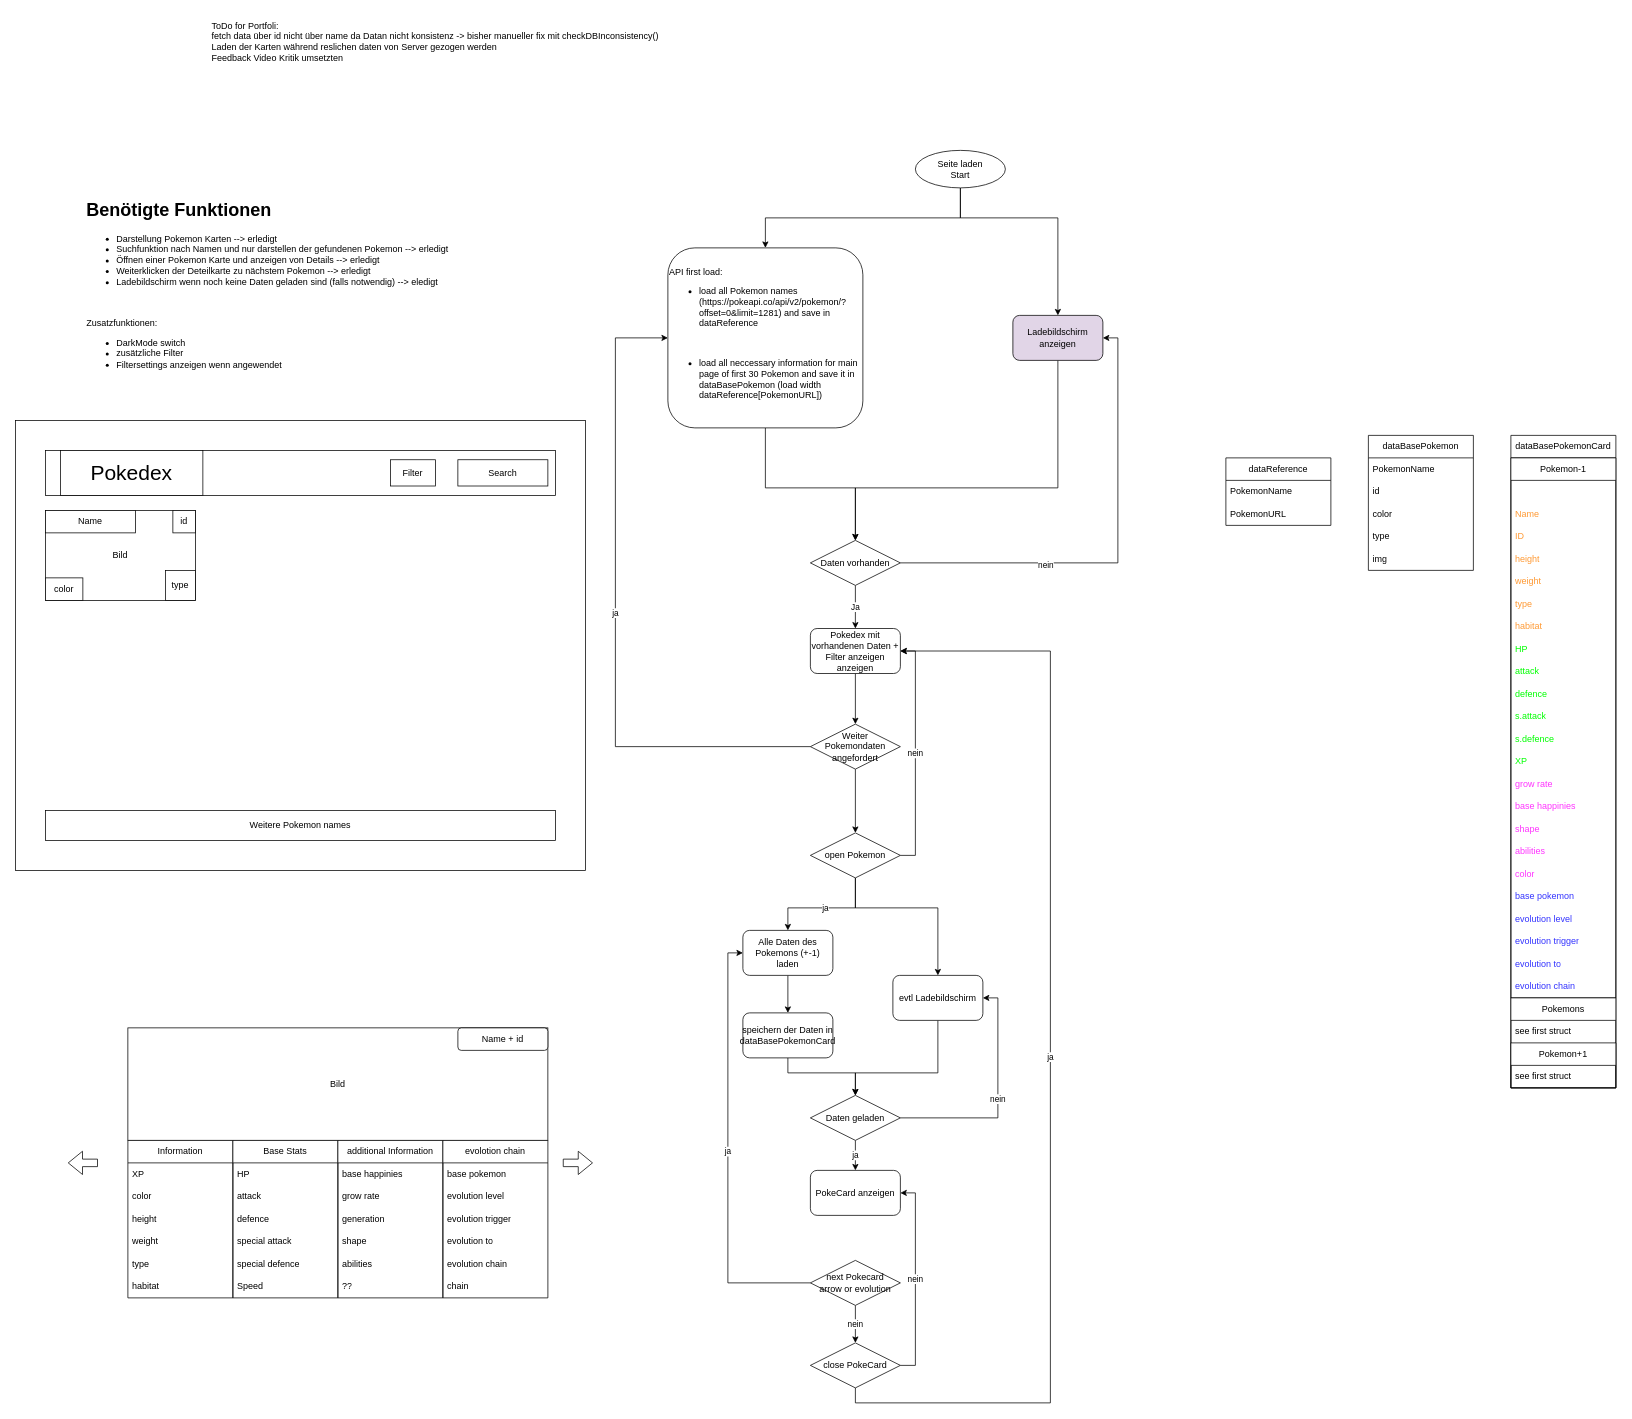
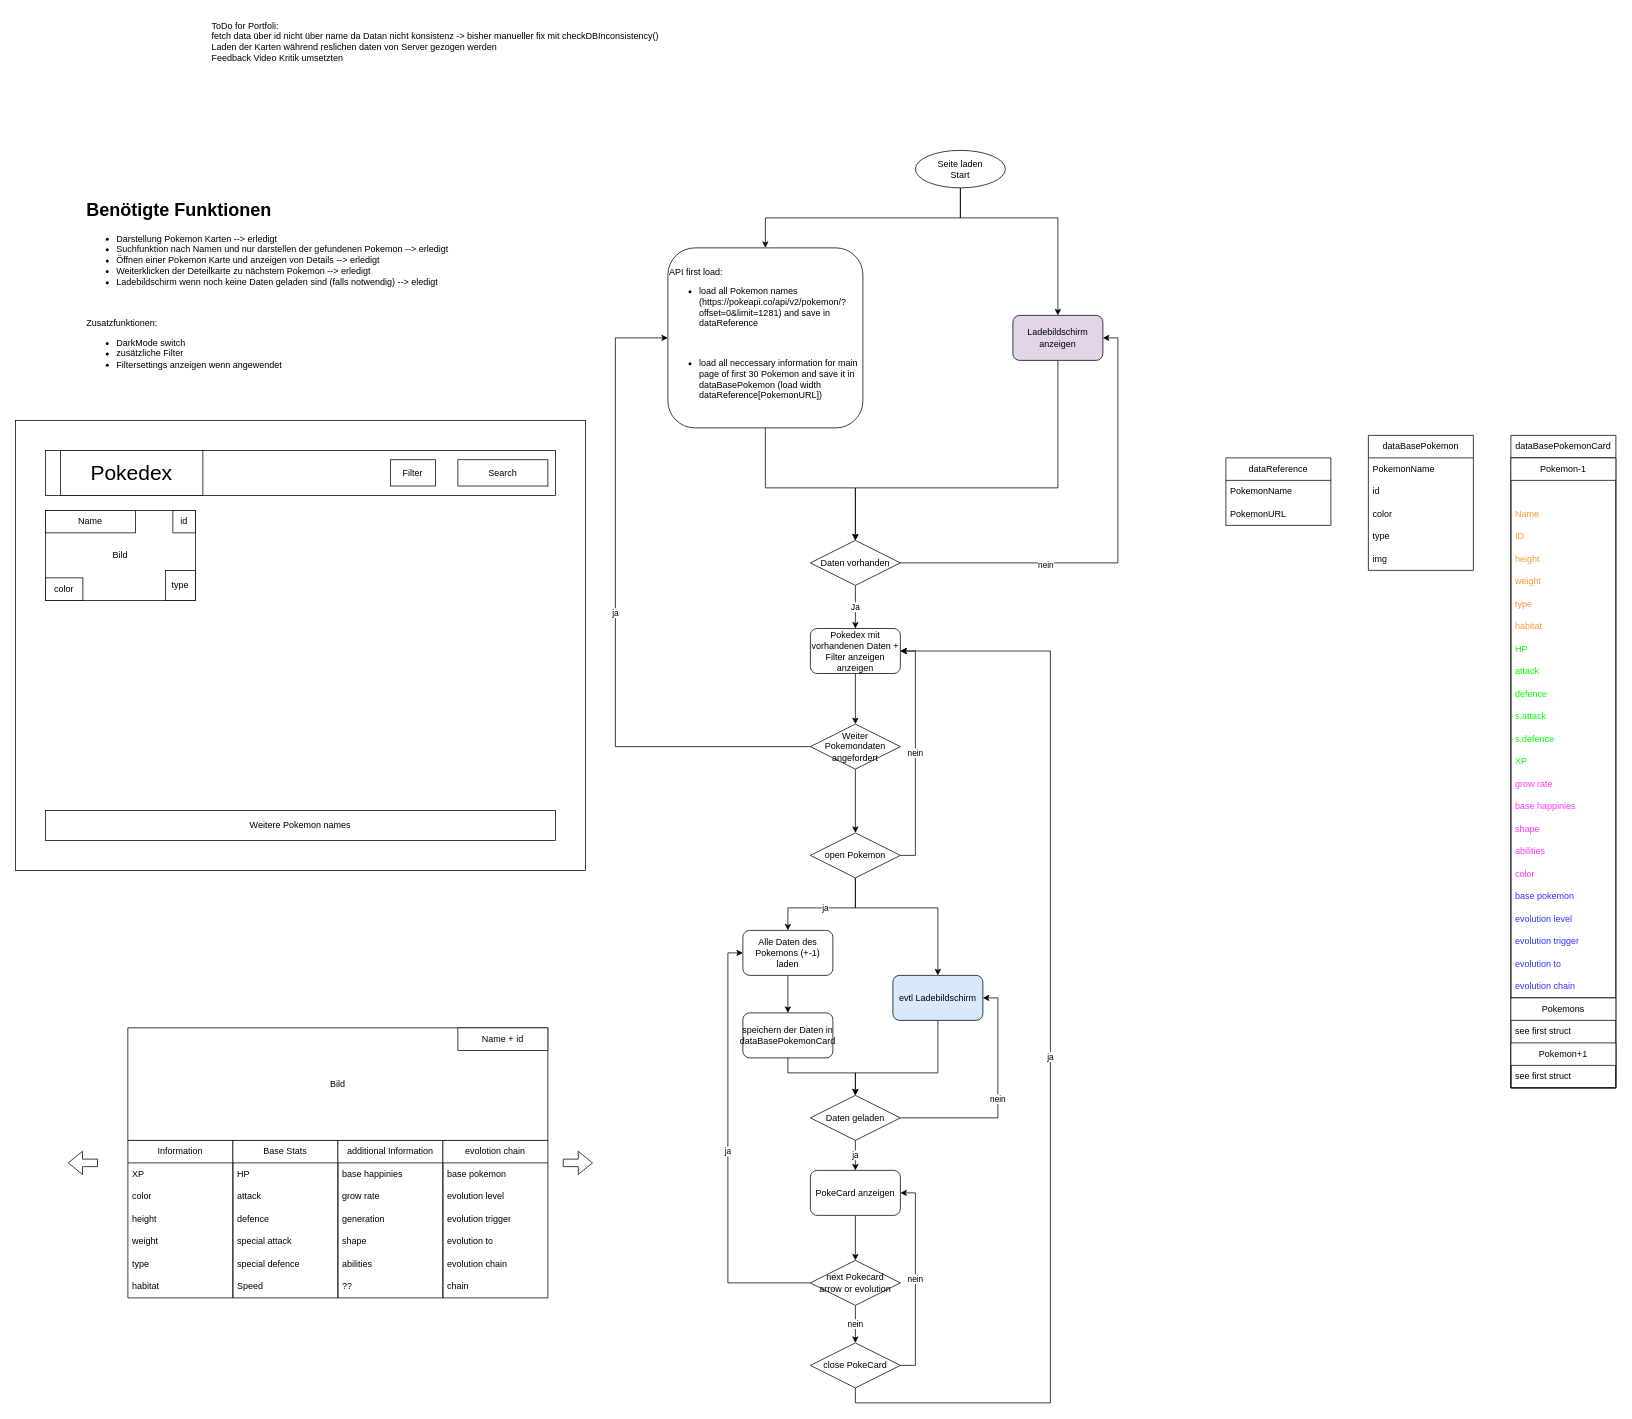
(938, 998) -> (938, 998)
(503, 1039) -> (503, 1039)
none -> (855, 1235)
